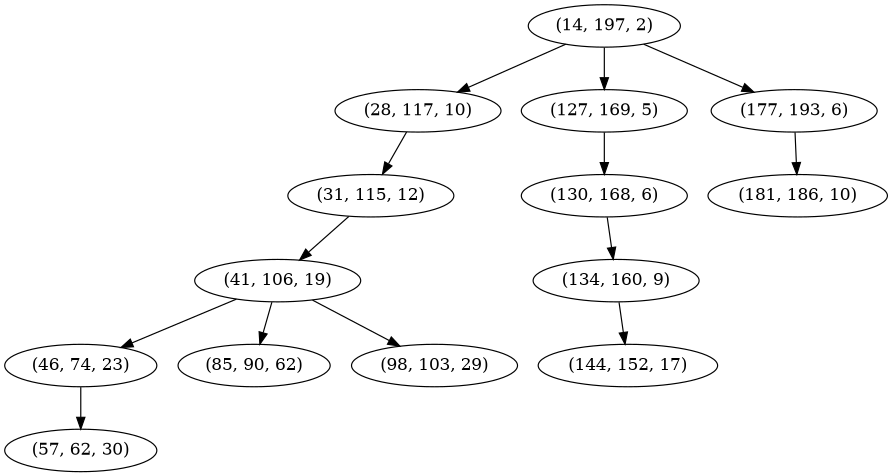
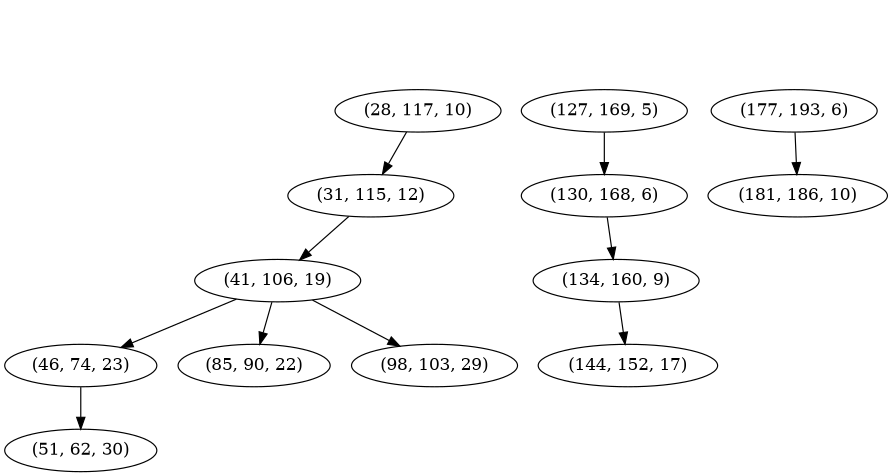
(604, 26) -> none
(254, 366) -> (254, 366)
(81, 450) -> (81, 450)
